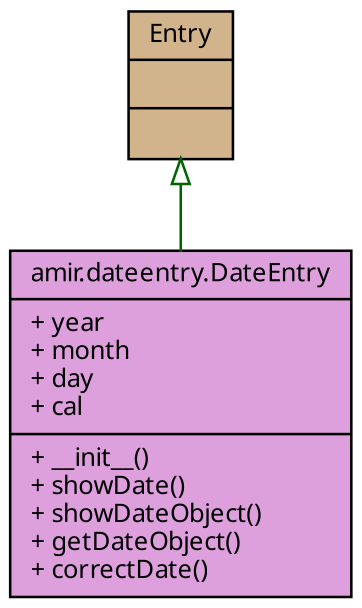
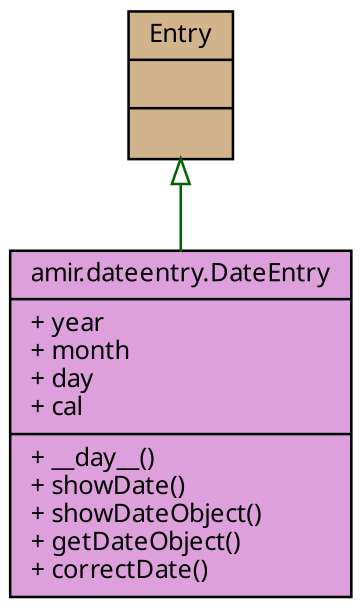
(90, 458) -> (93, 458)
